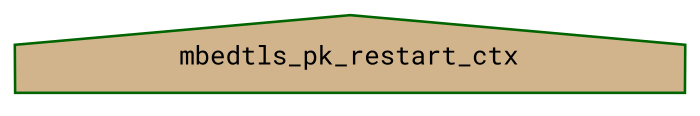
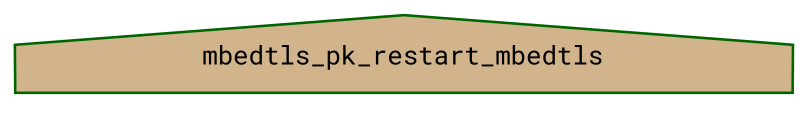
(350, 58) -> (404, 58)
